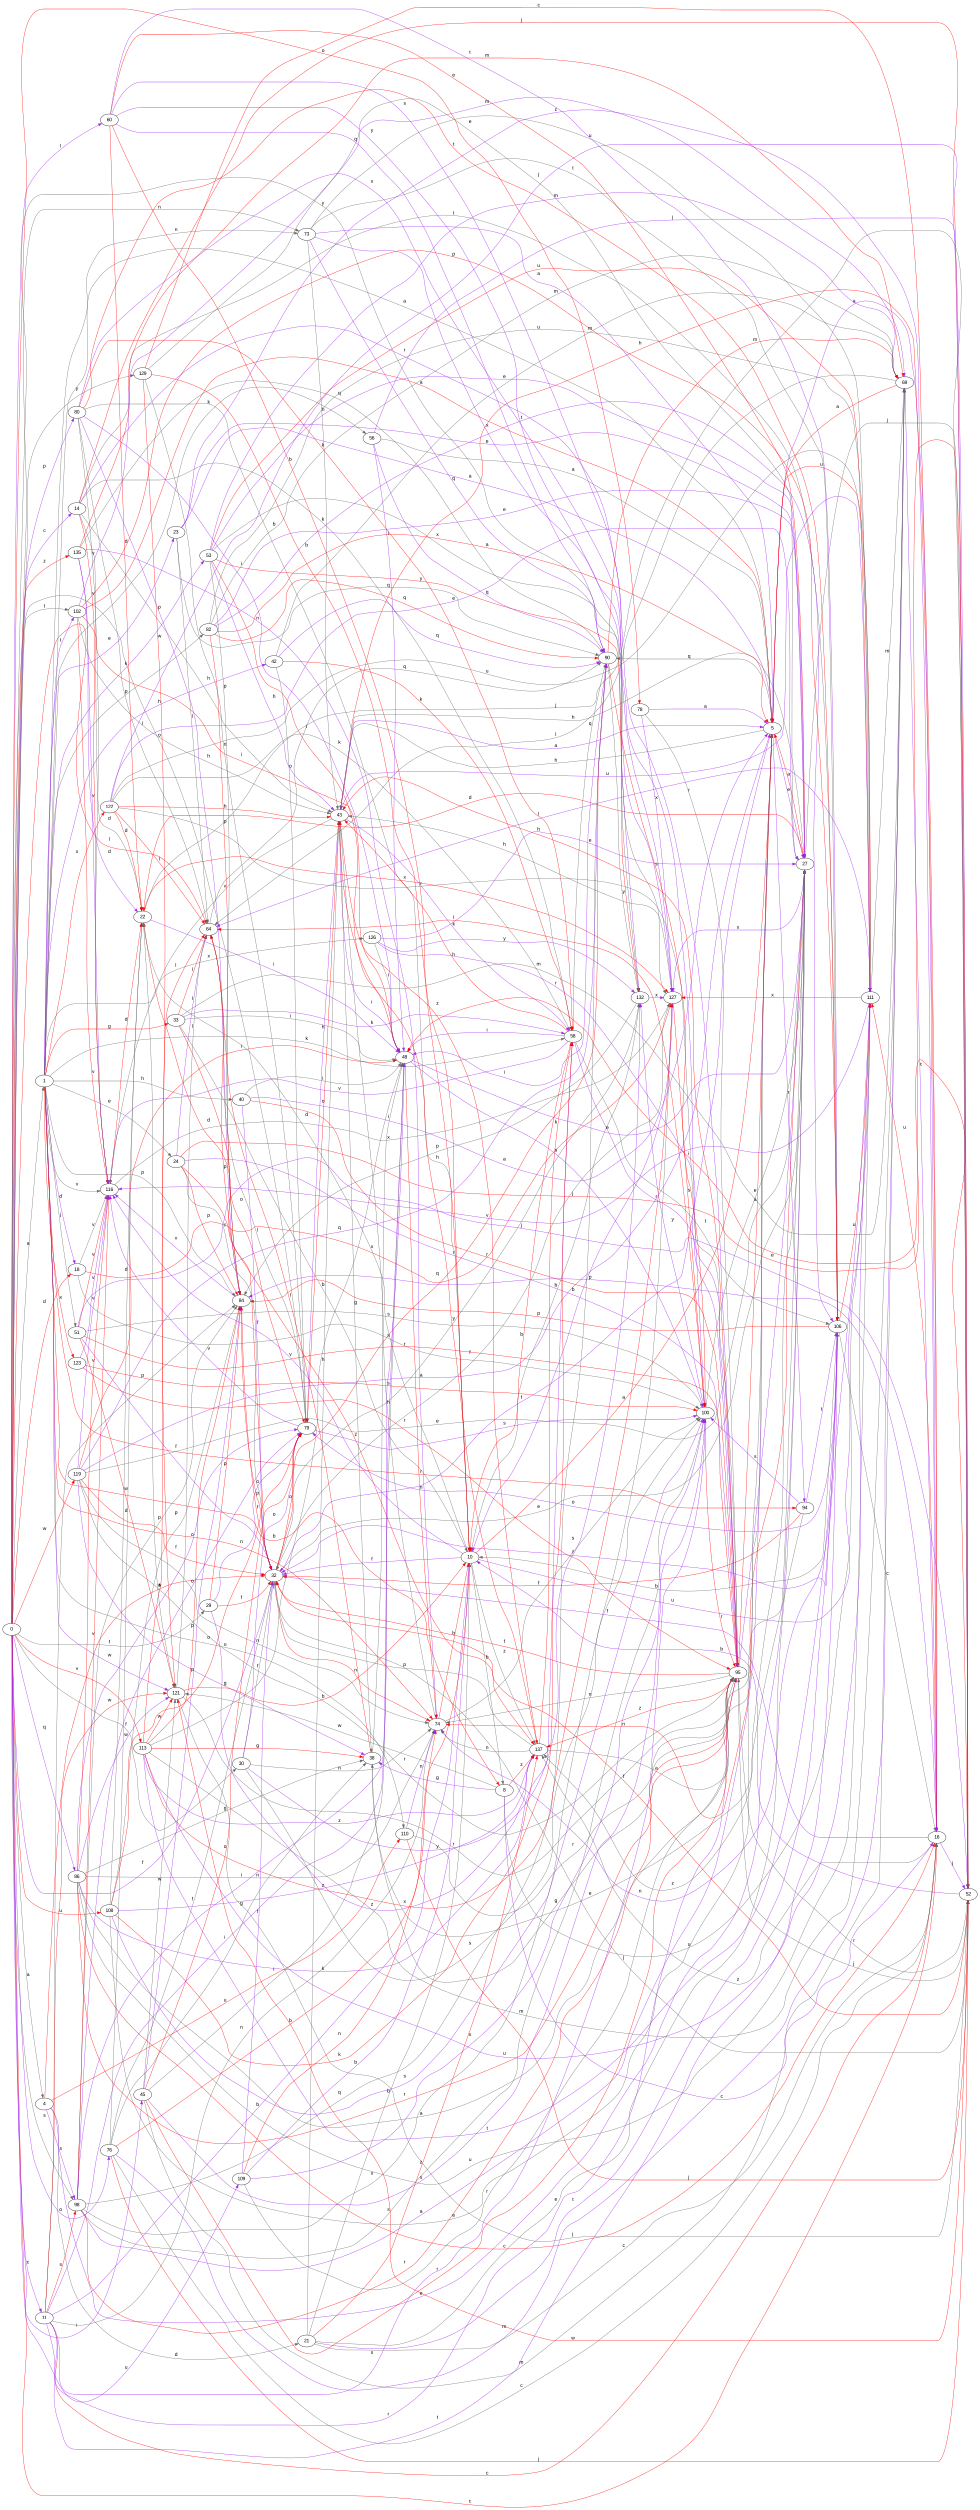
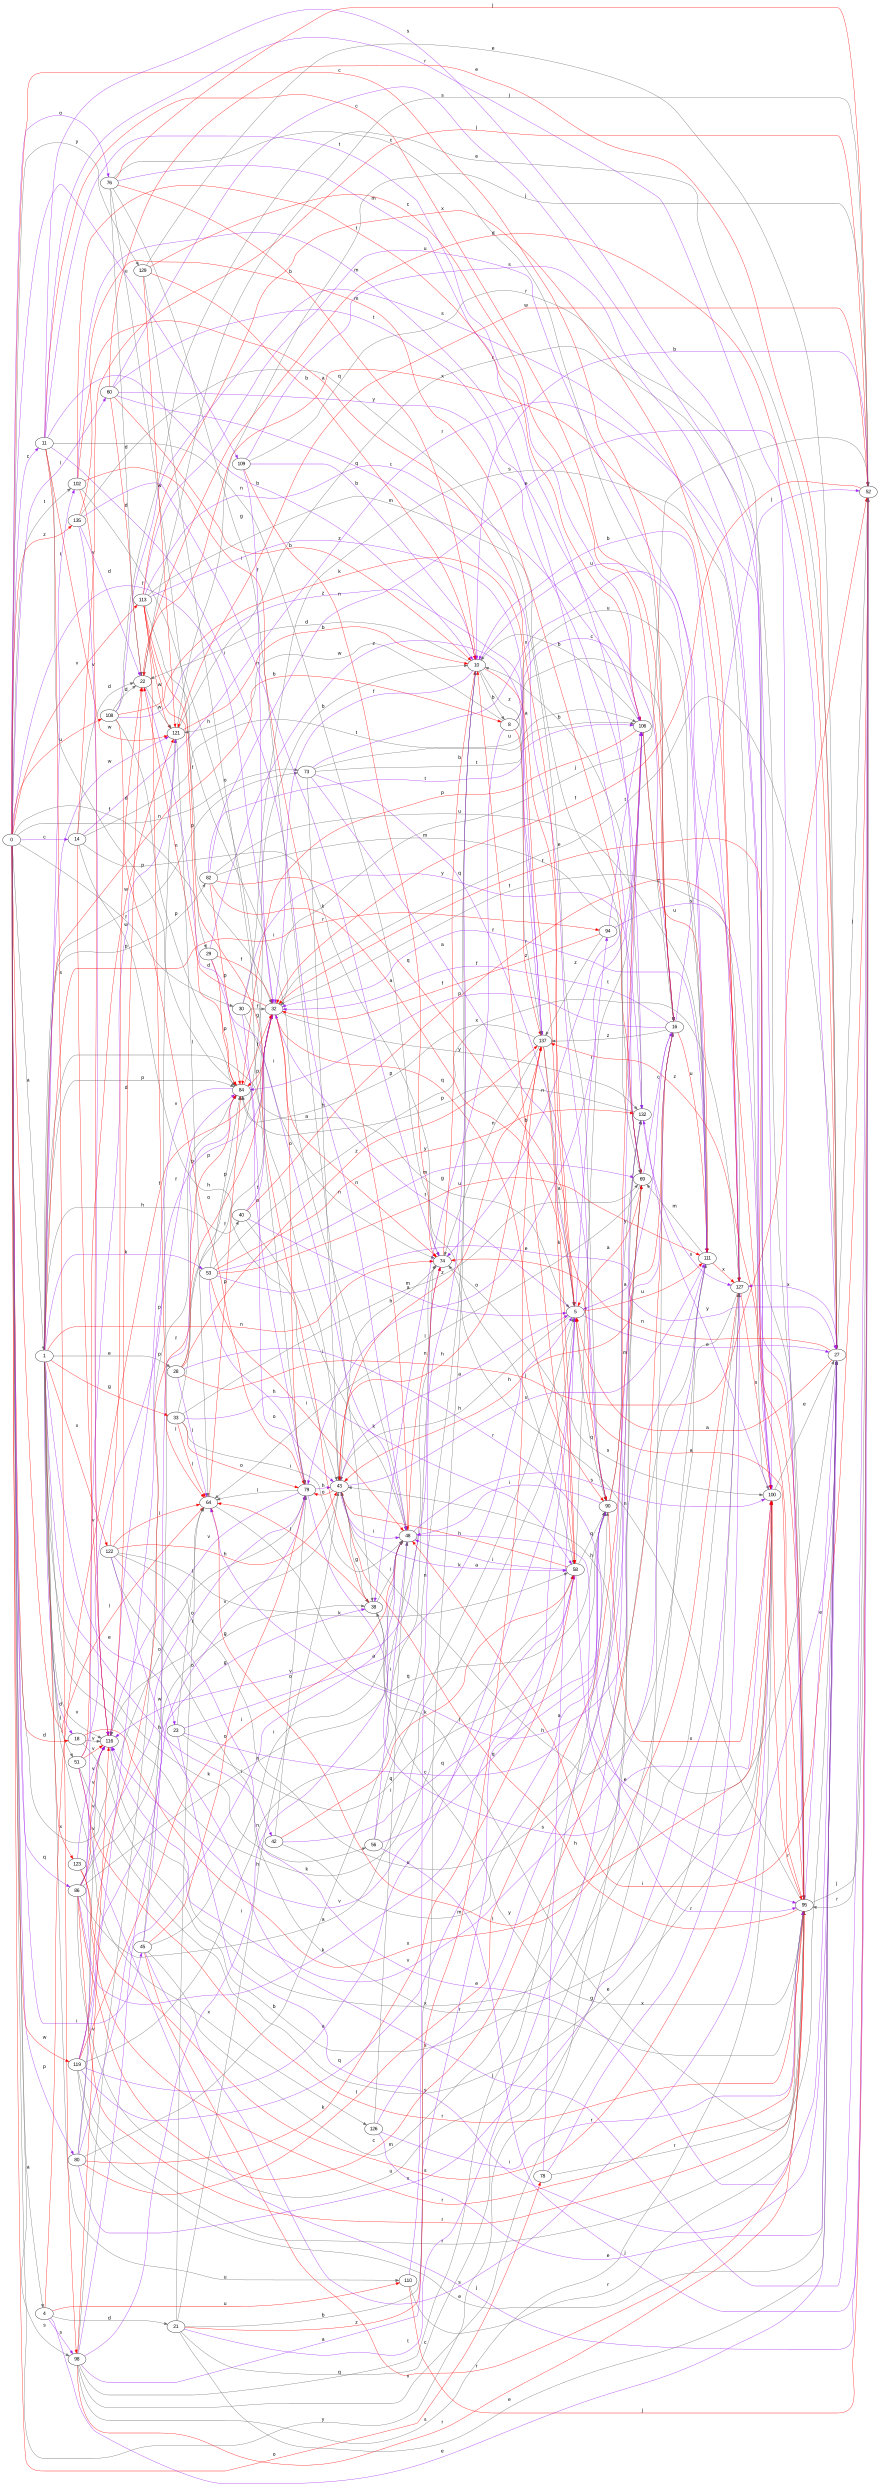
(454, 254) -> (356, 228)
(487, 442) -> (509, 2162)
(120, 662) -> (183, 1915)
(176, 1162) -> (176, 1372)
(398, 1668) -> (394, 1075)
